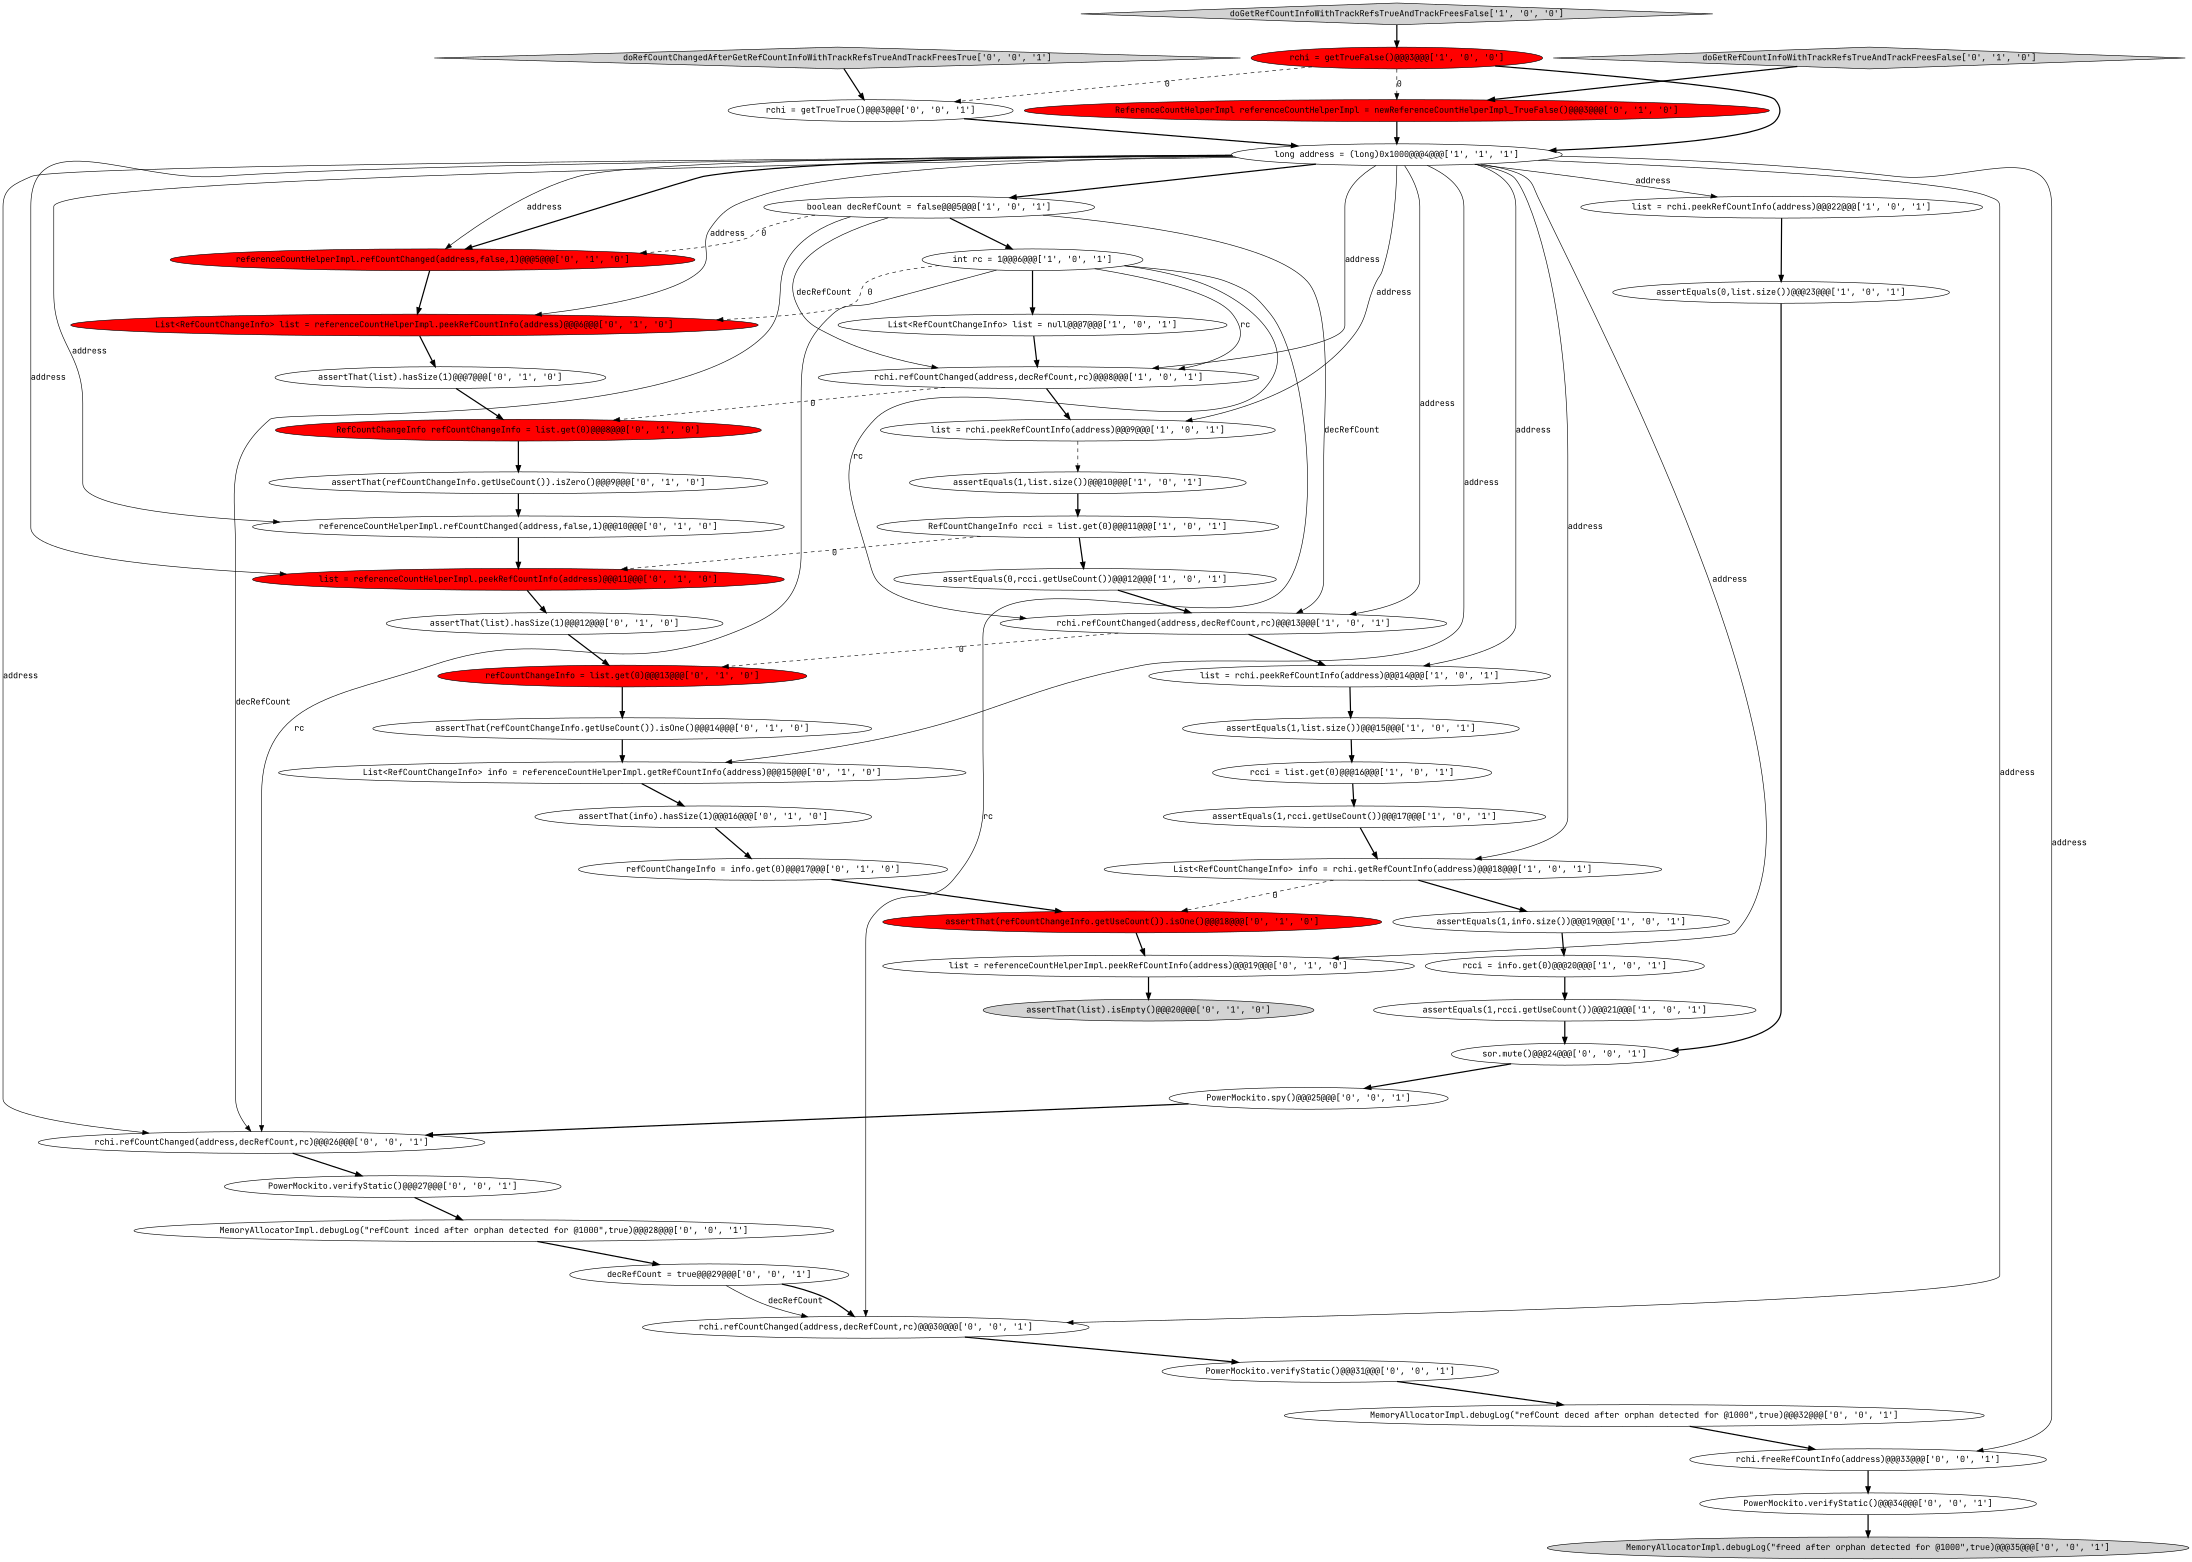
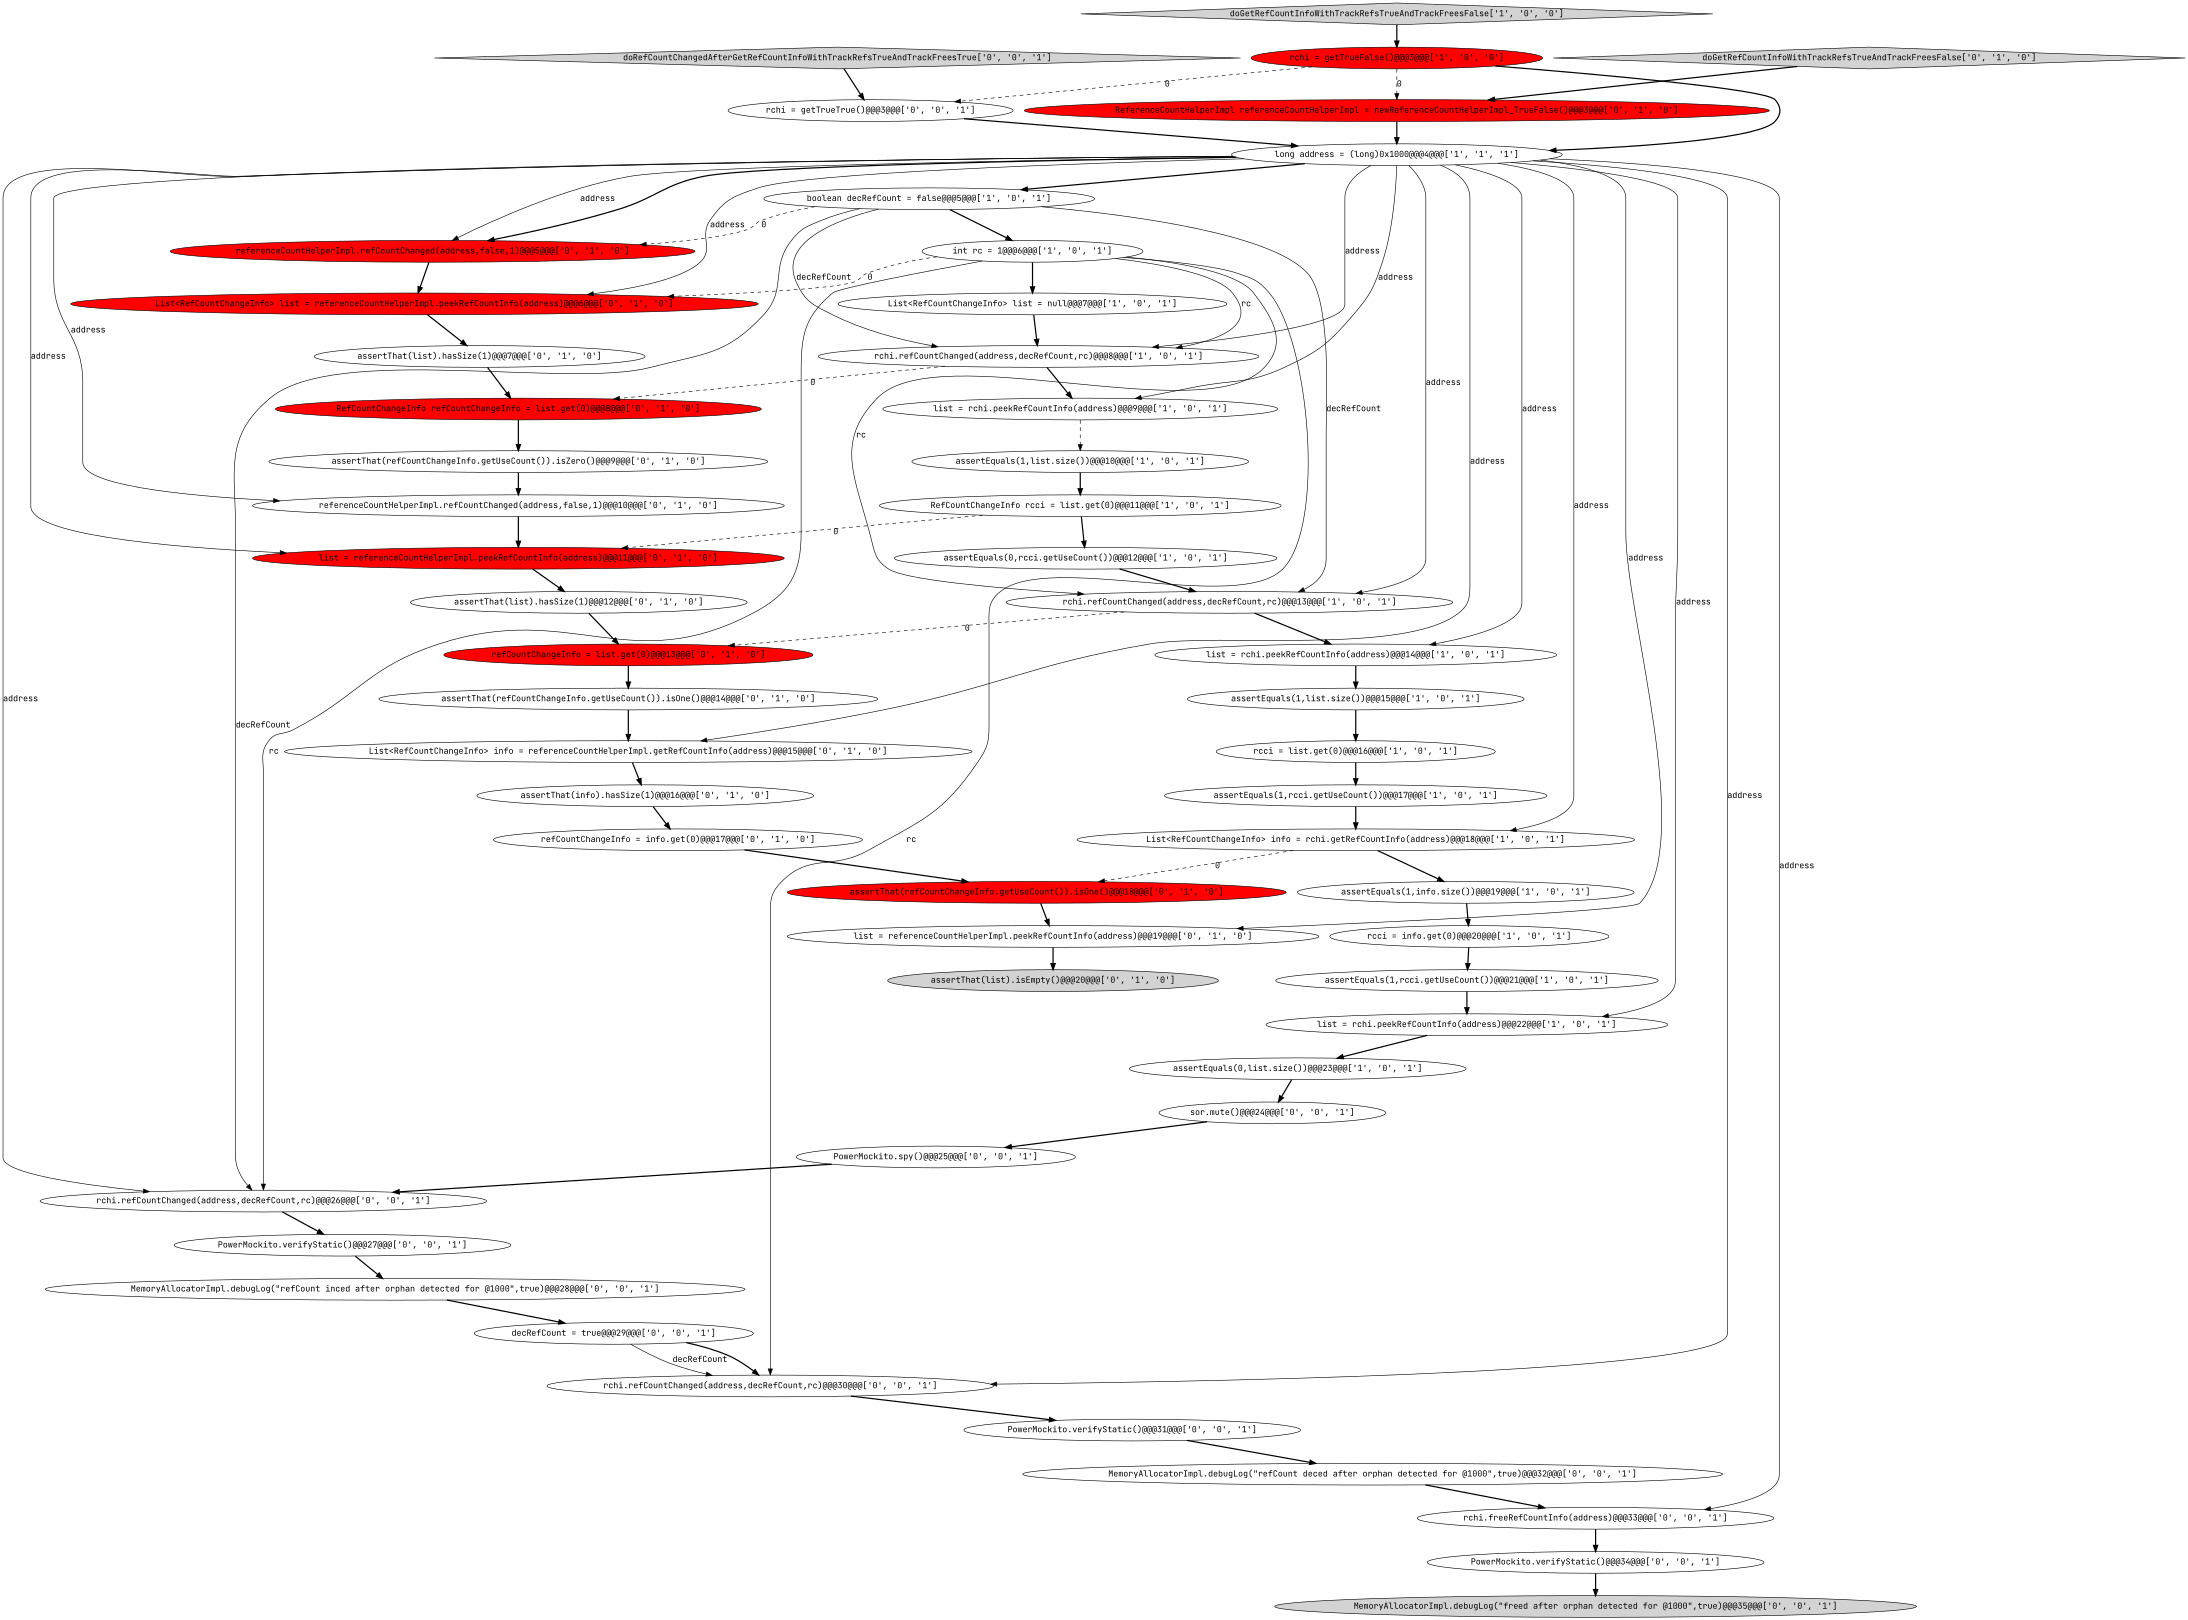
(1565, 1029) -> (1467, 1000)
